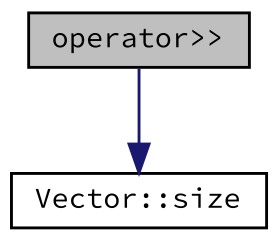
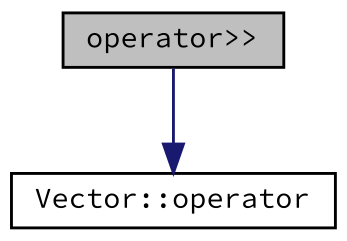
(139, 201) -> (173, 201)
